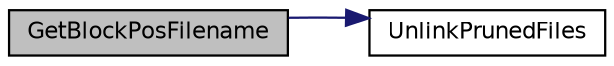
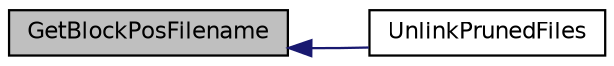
(317, 18) -> (340, 48)
